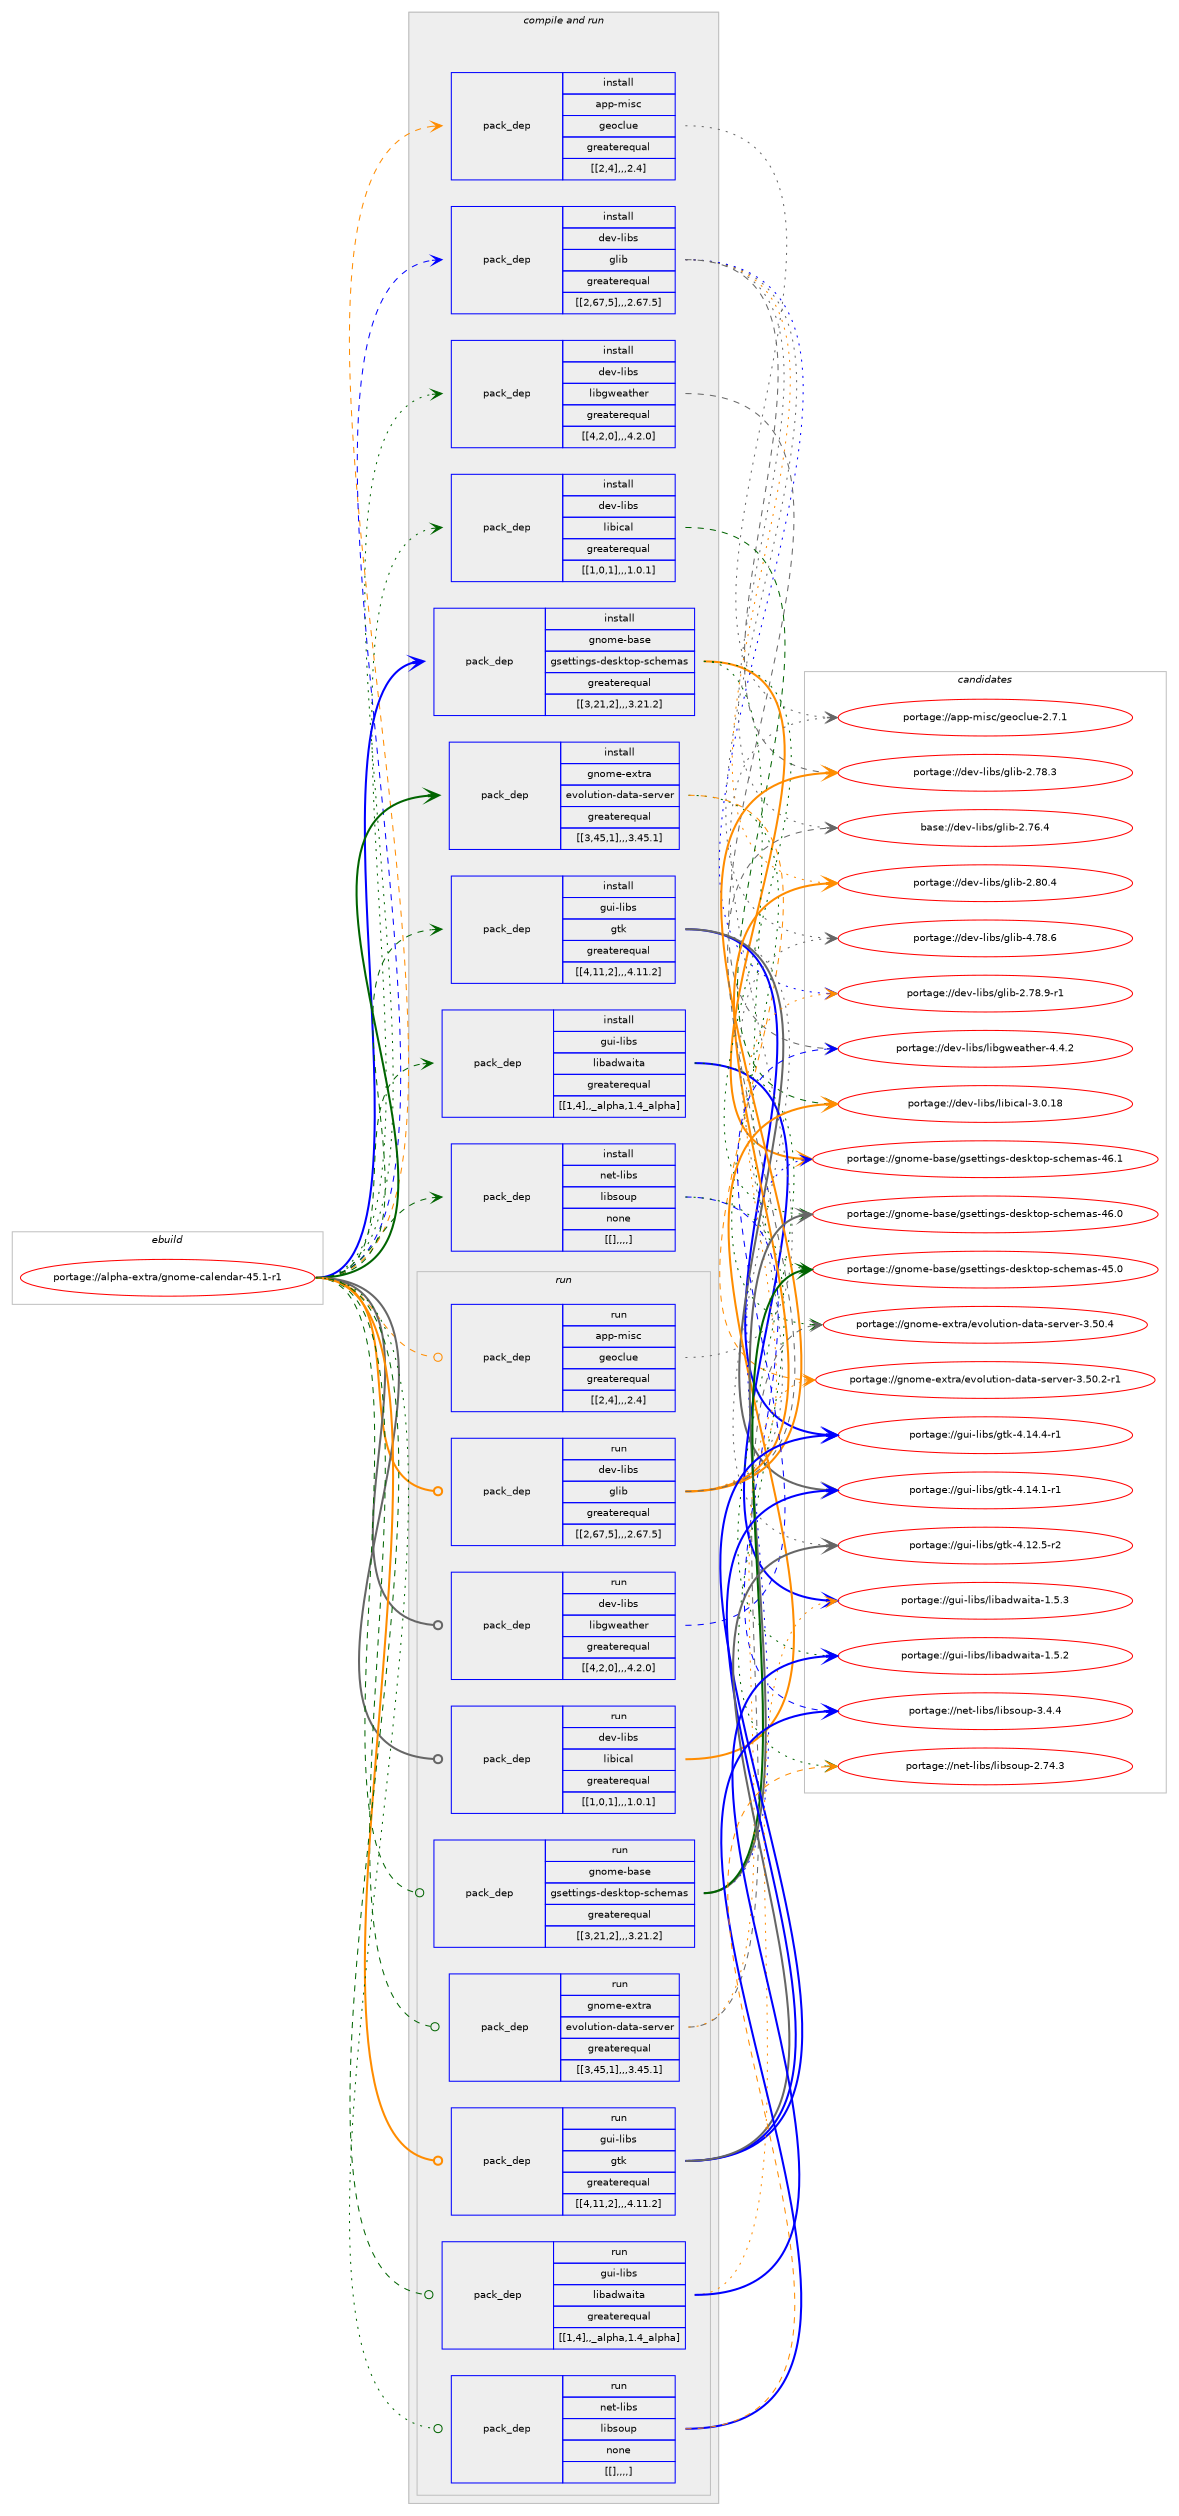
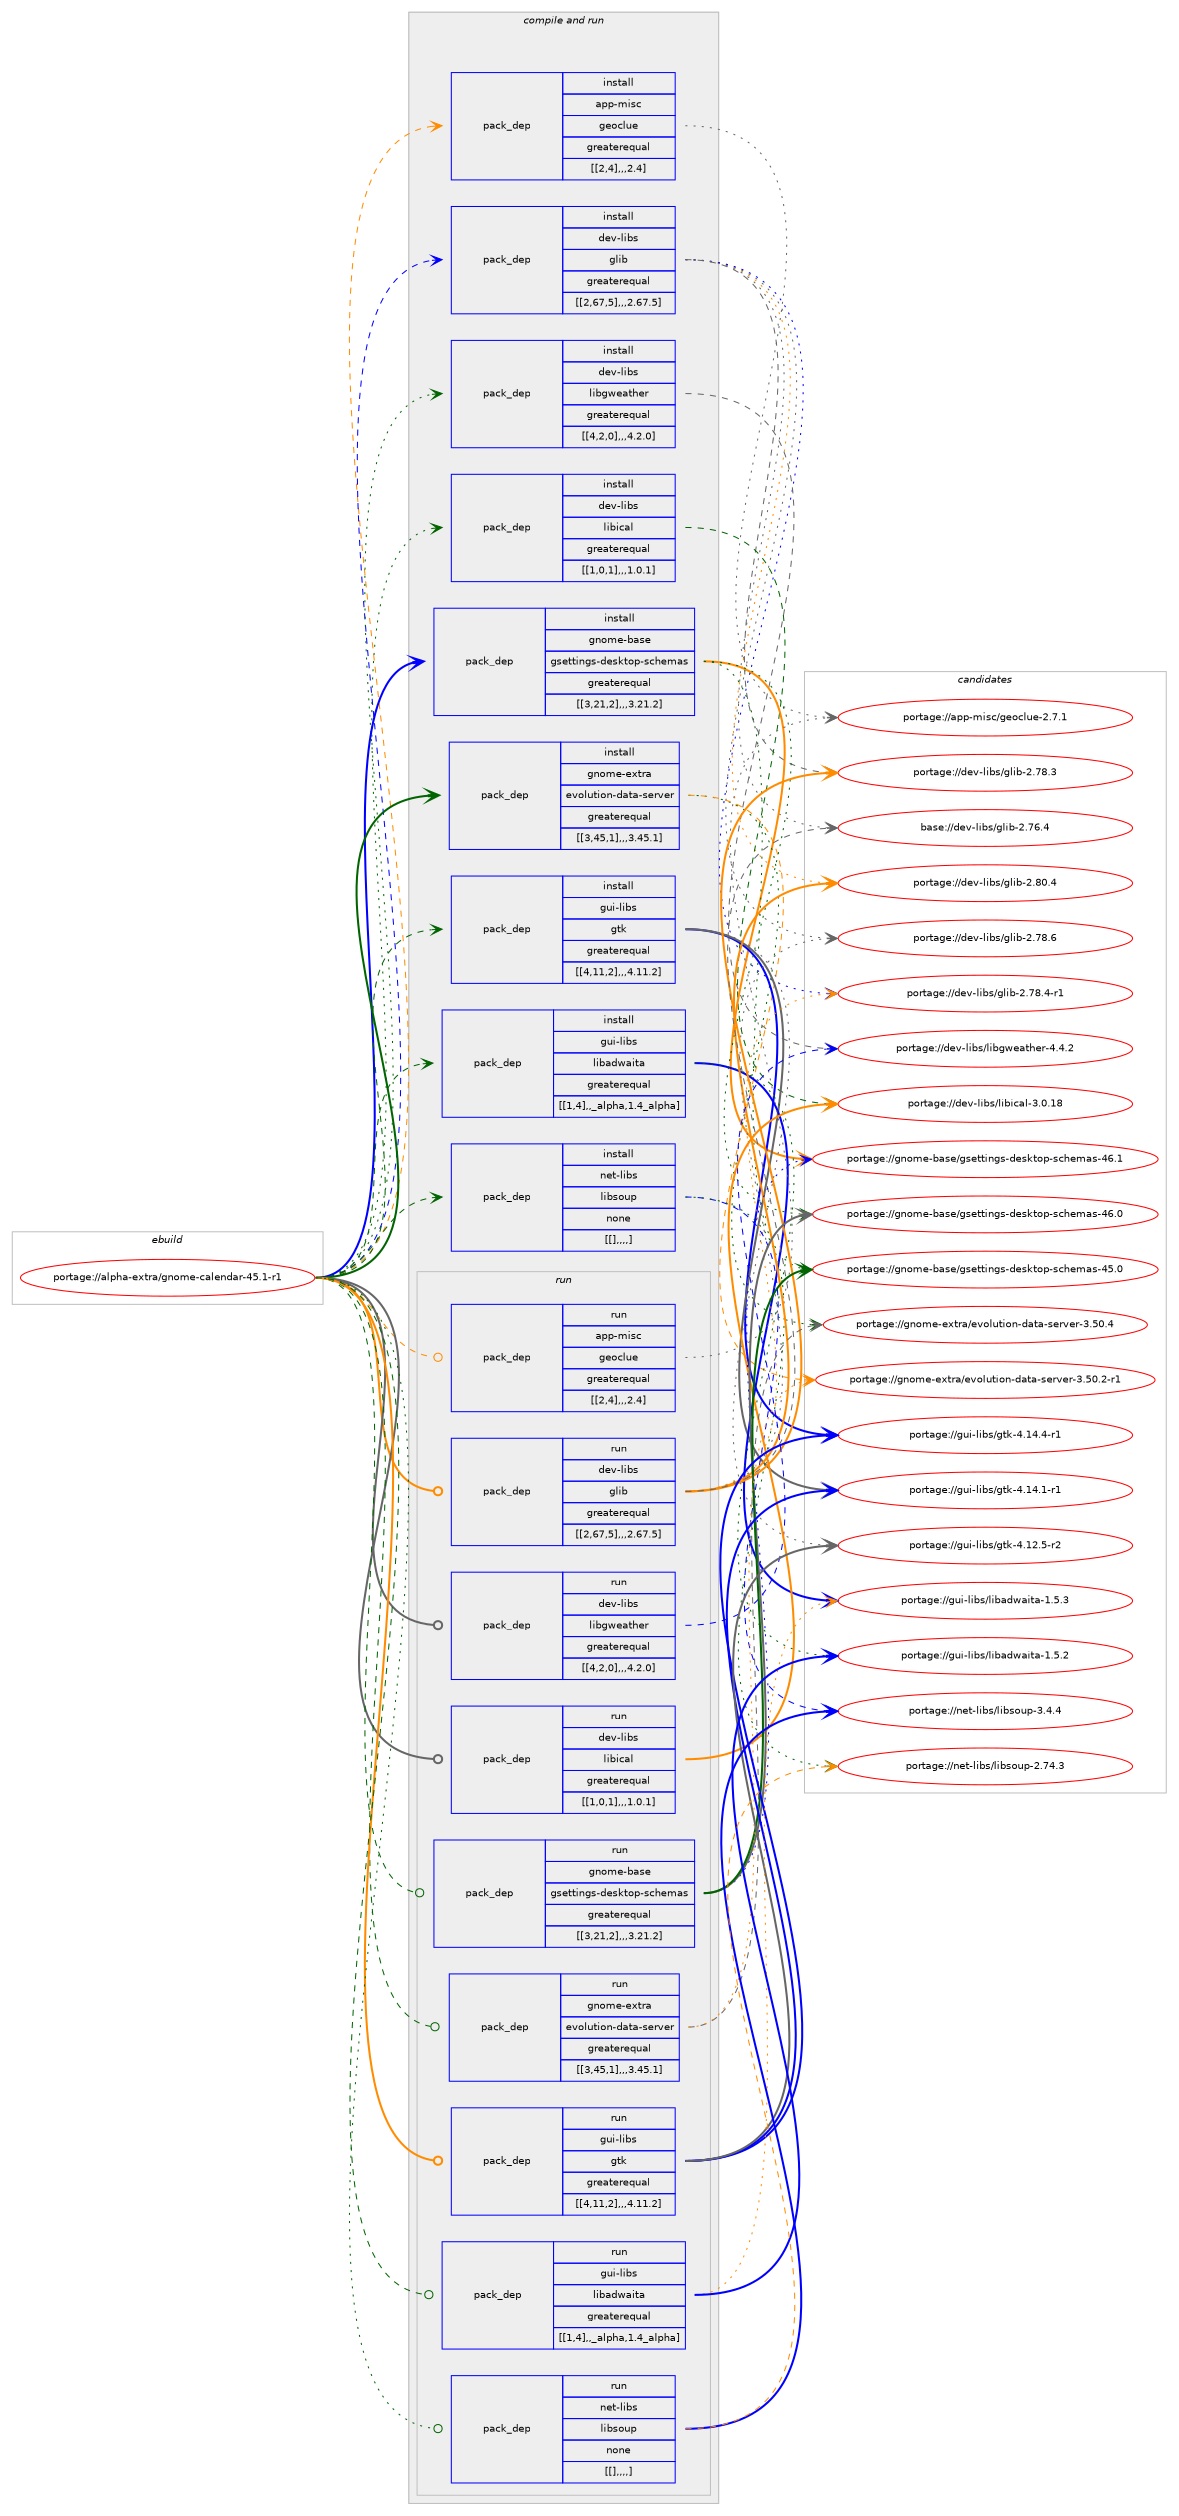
(985, 938) -> (985, 938)
(985, 994) -> (985, 994)
